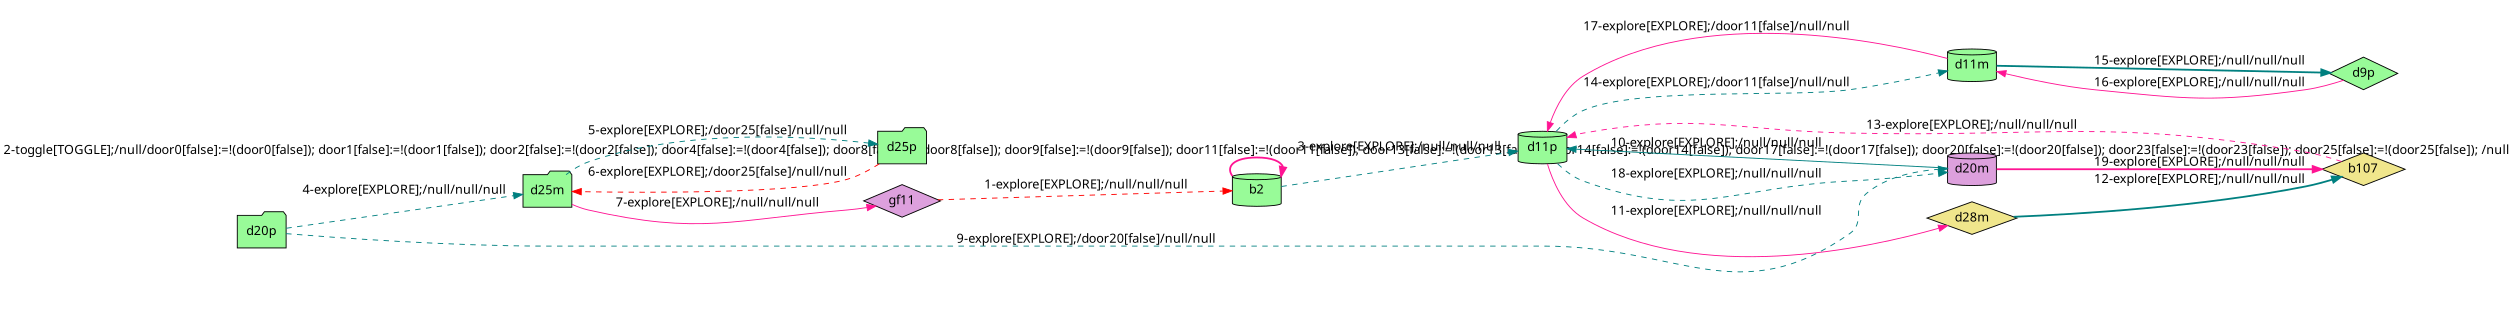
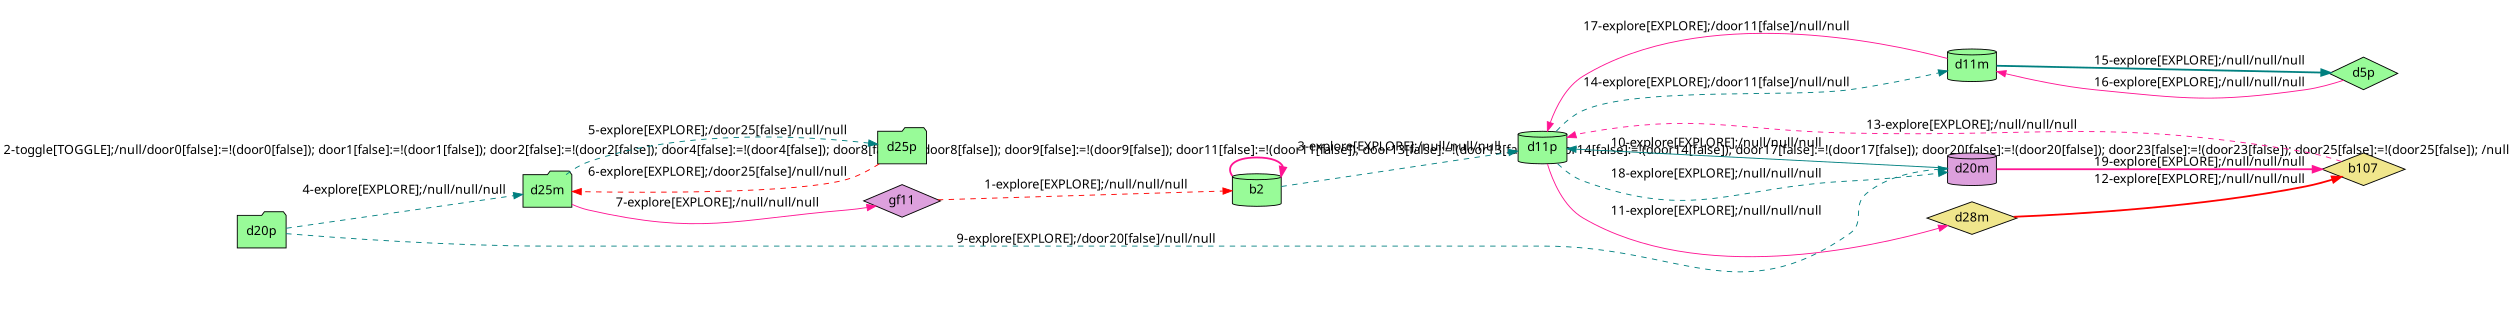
(2363, 73) -> (2363, 73)
(2174, 205) -> (2174, 205)
